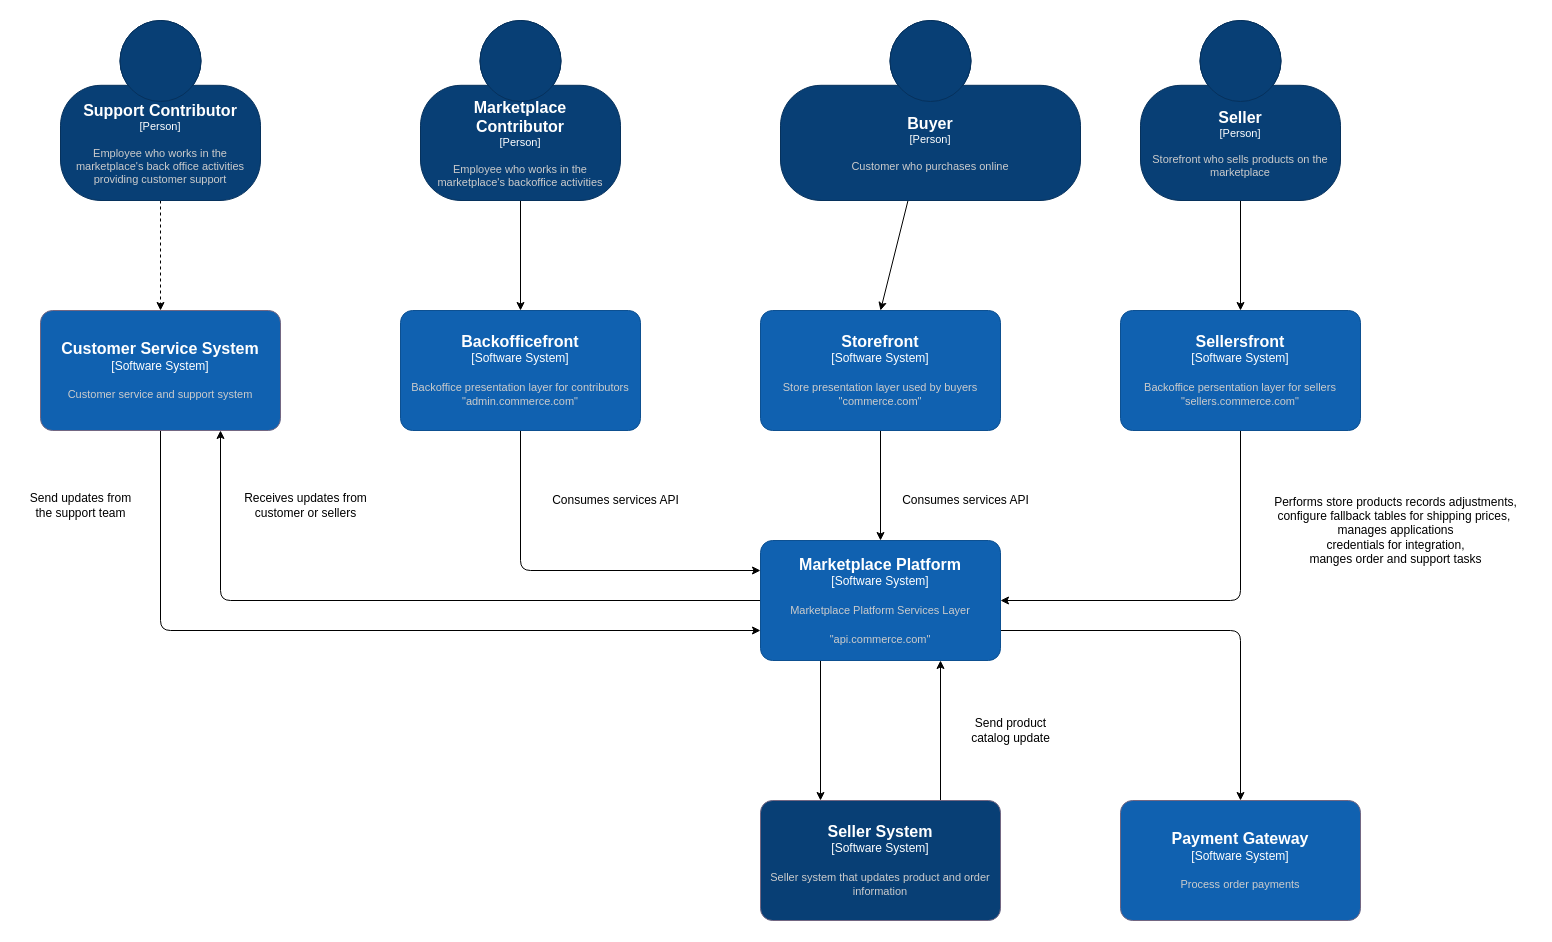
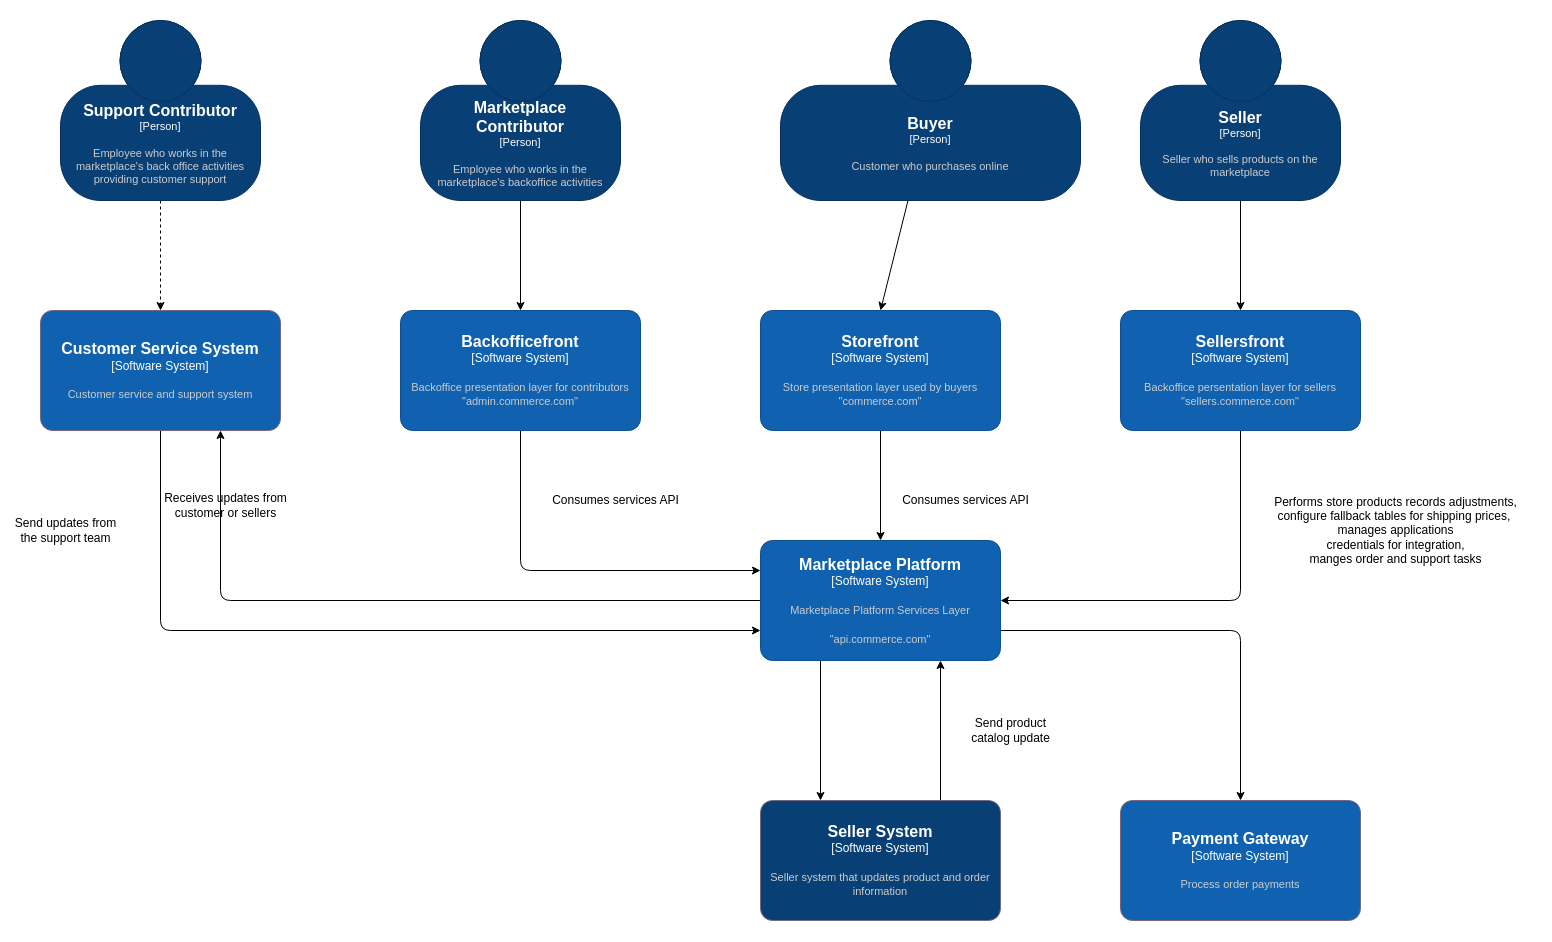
(1241, 144) -> (1241, 144)
(81, 506) -> (66, 531)
(306, 506) -> (226, 506)
